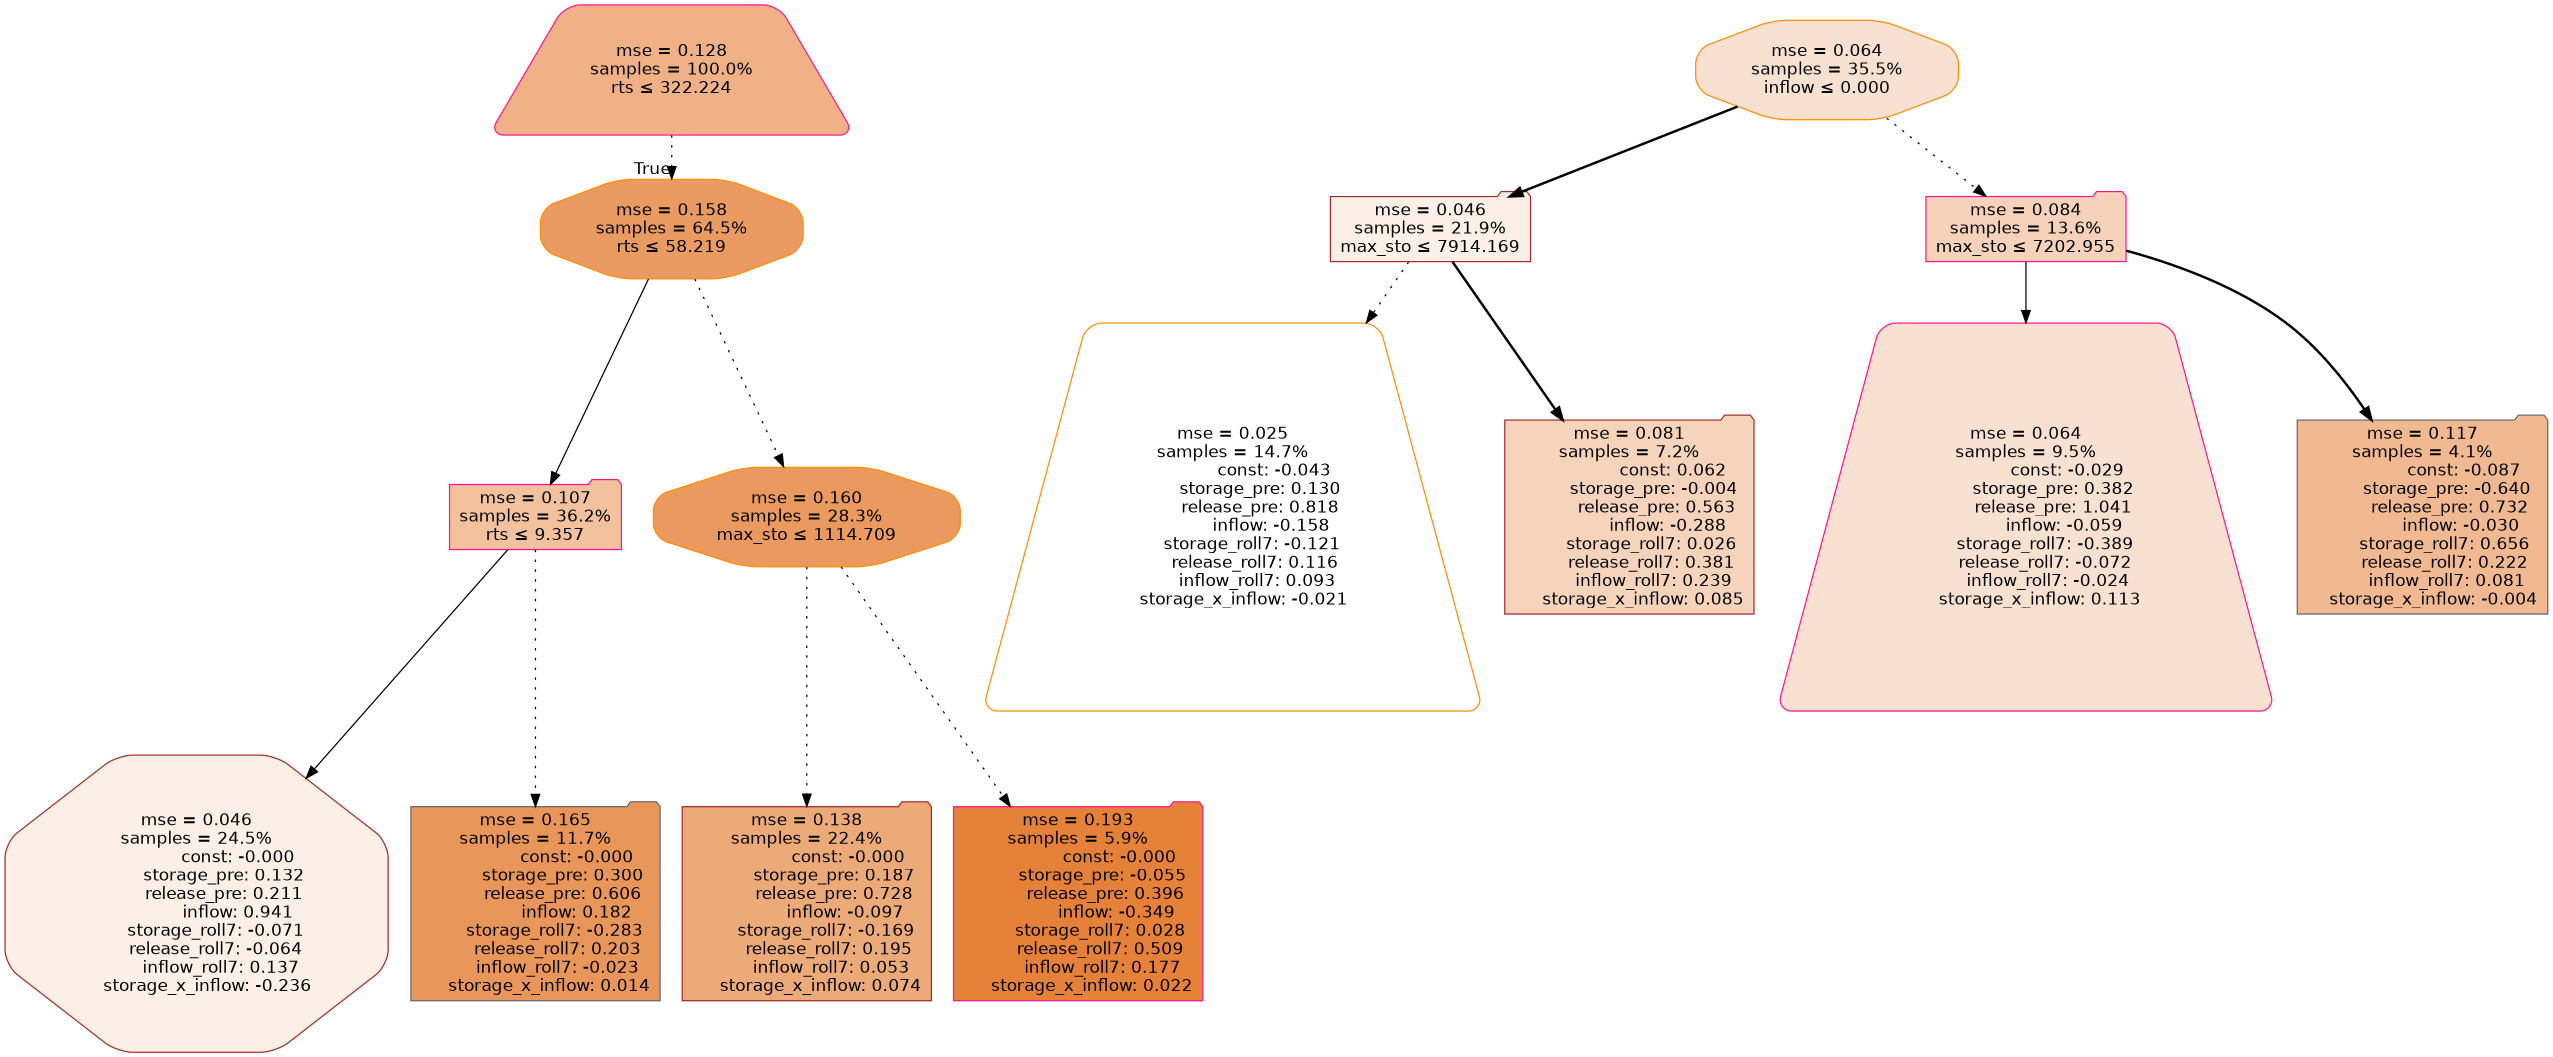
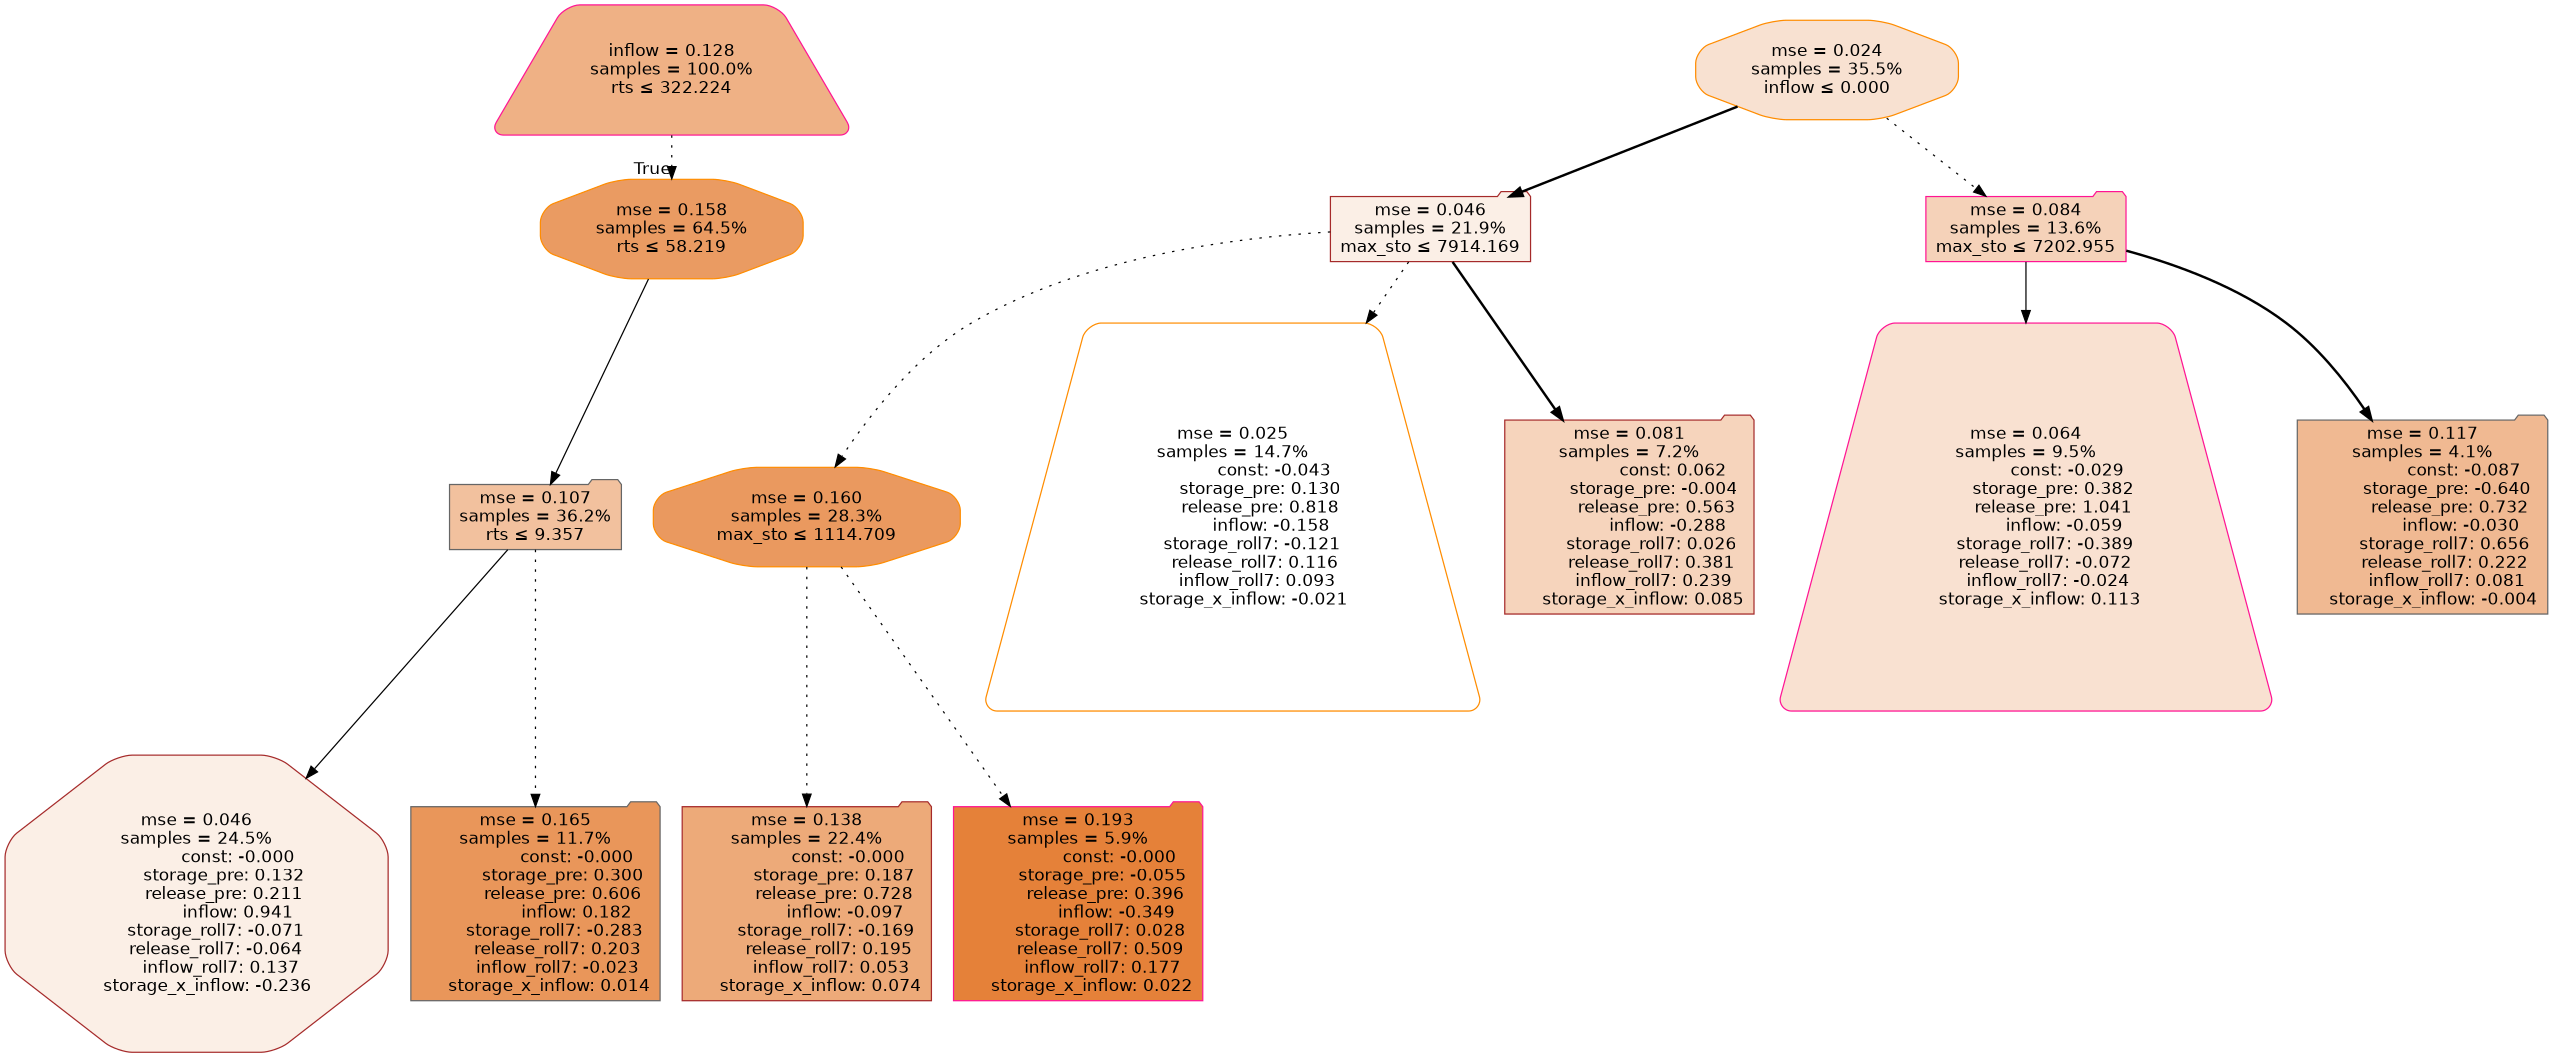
(672, 70) -> (672, 70)
(1827, 70) -> (1827, 70)
(737, 367) -> (1056, 284)
(535, 517) -> (535, 517)
